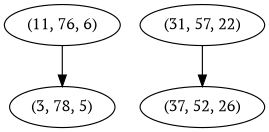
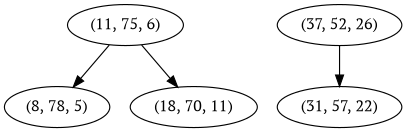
(62, 25) -> (125, 25)
(202, 60) -> (340, 60)
(62, 107) -> (57, 107)
none -> (194, 107)
